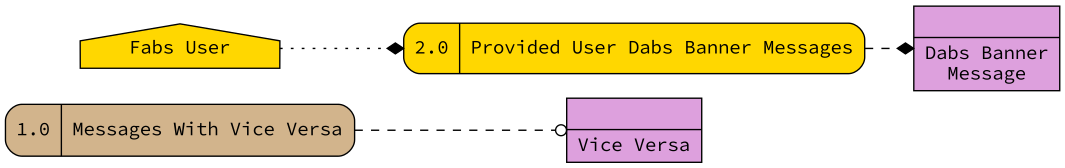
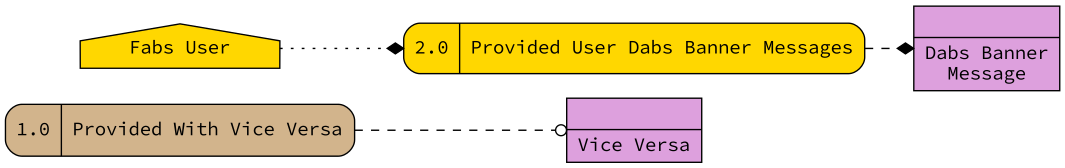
(208, 130) -> (208, 130)
